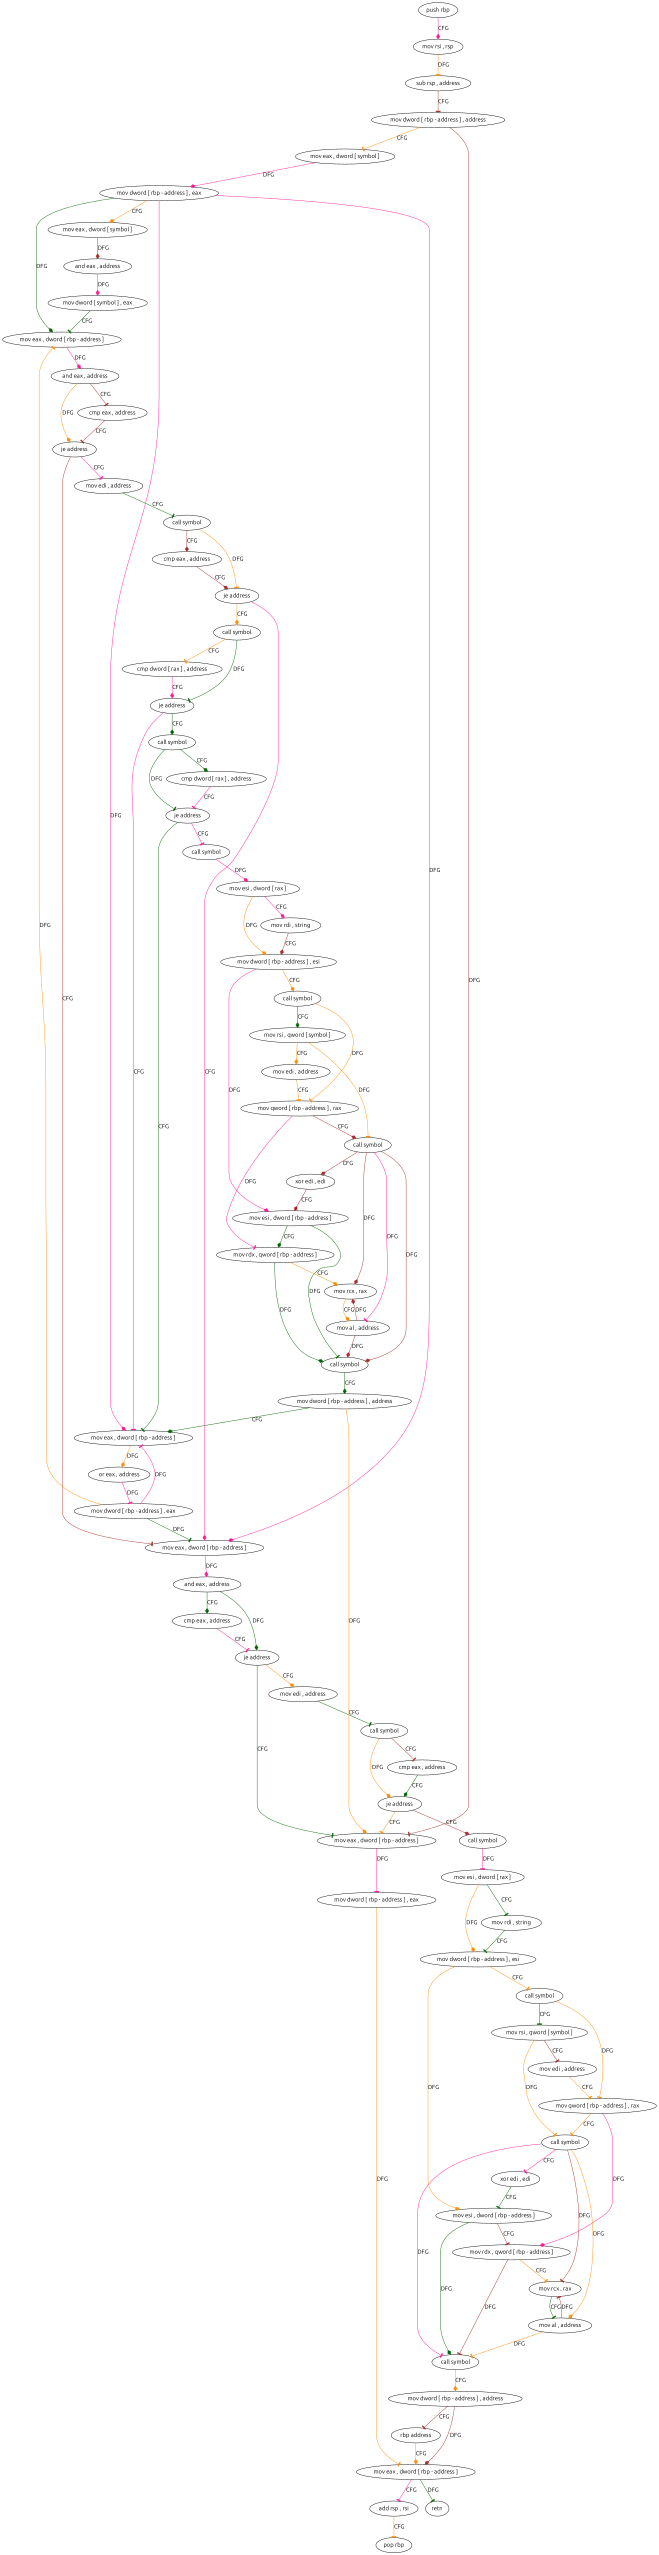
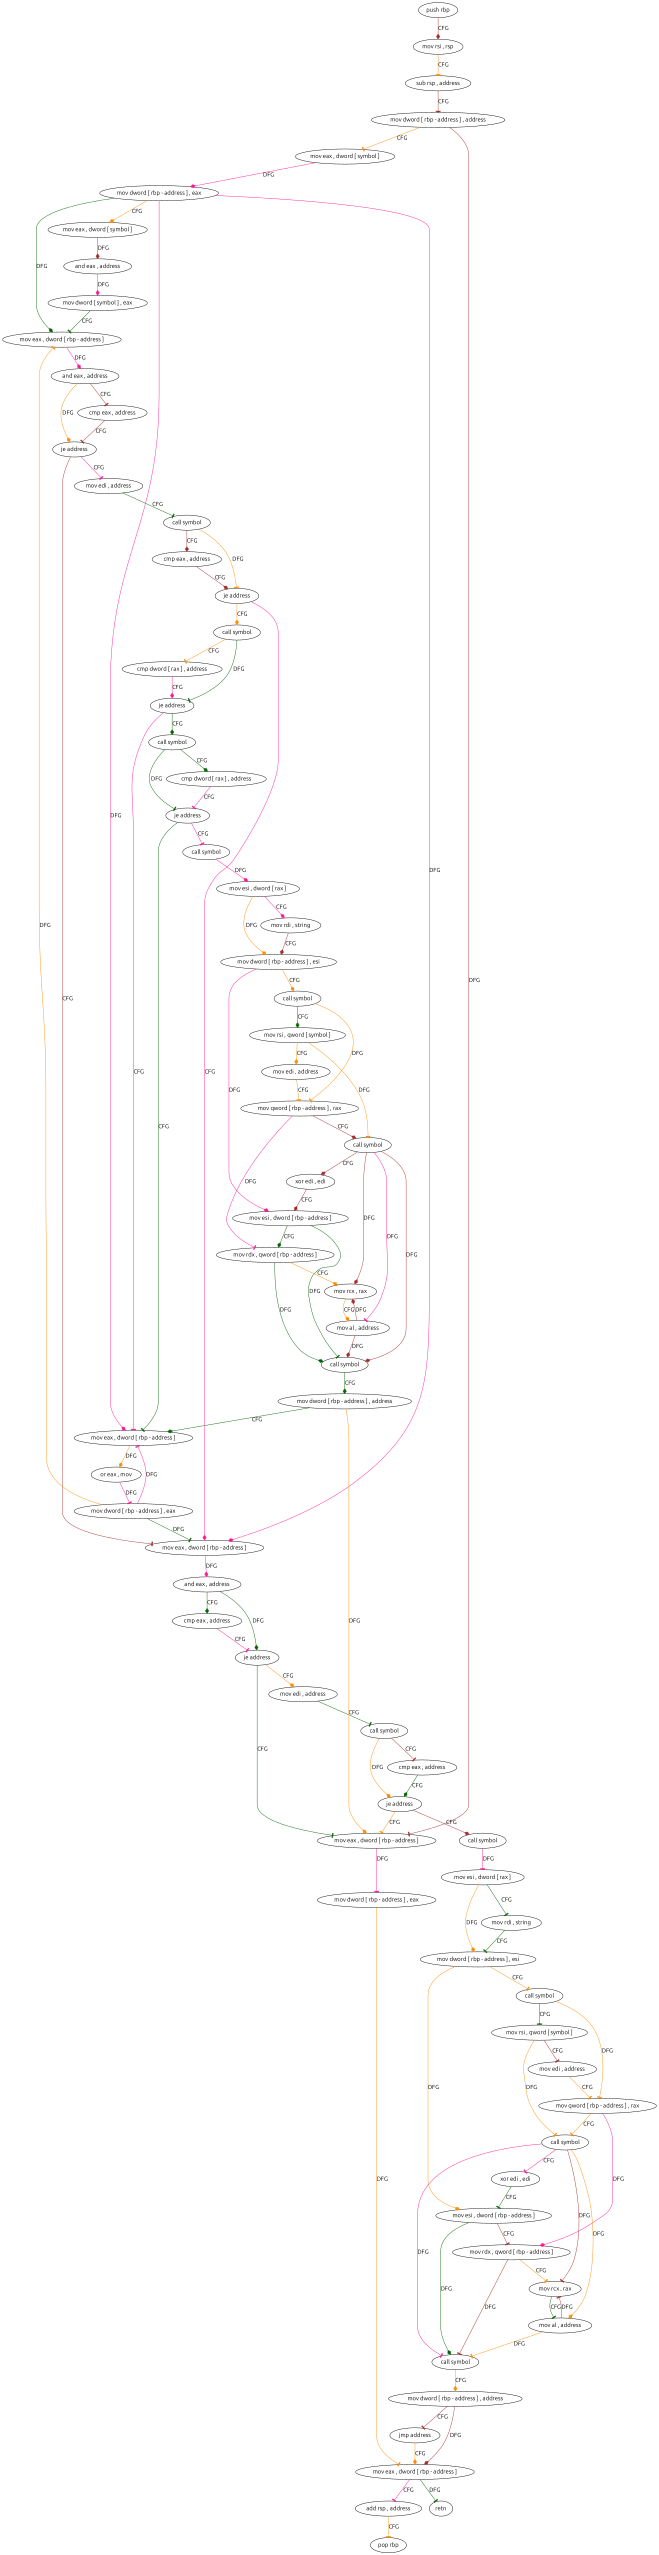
(438, 26) -> (438, 26)
(444, 65) -> (443, 65)
(119, 1475) -> (116, 1475)
(416, 2435) -> (415, 2435)
(394, 2509) -> (388, 2509)
